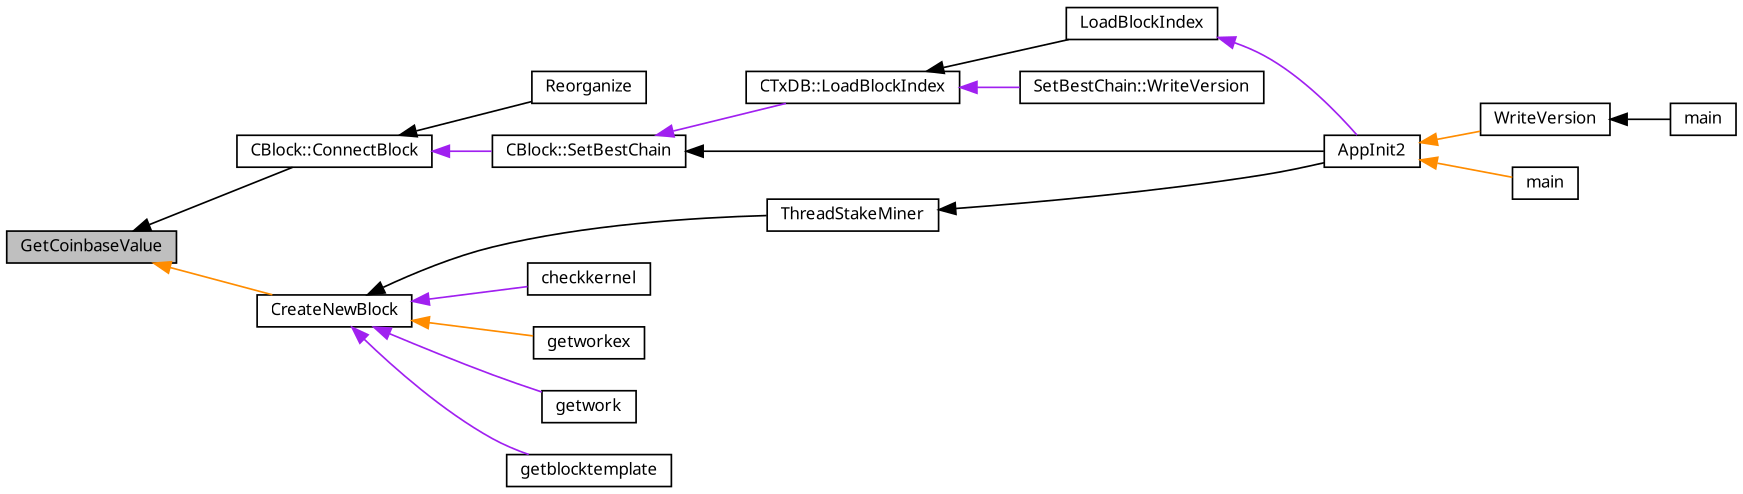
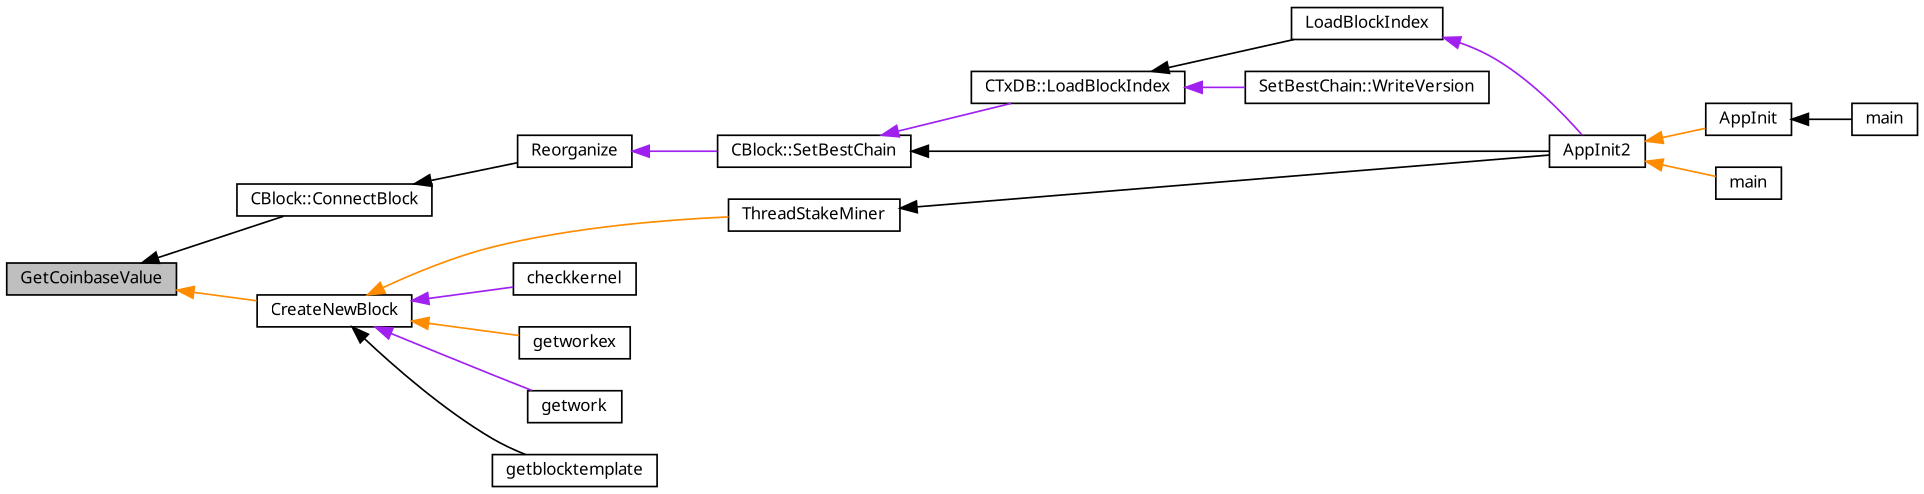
(1545, 119) -> (1749, 119)
(471, 151) -> (684, 151)
(571, 232) -> (552, 235)
(441, 405) -> (440, 403)
